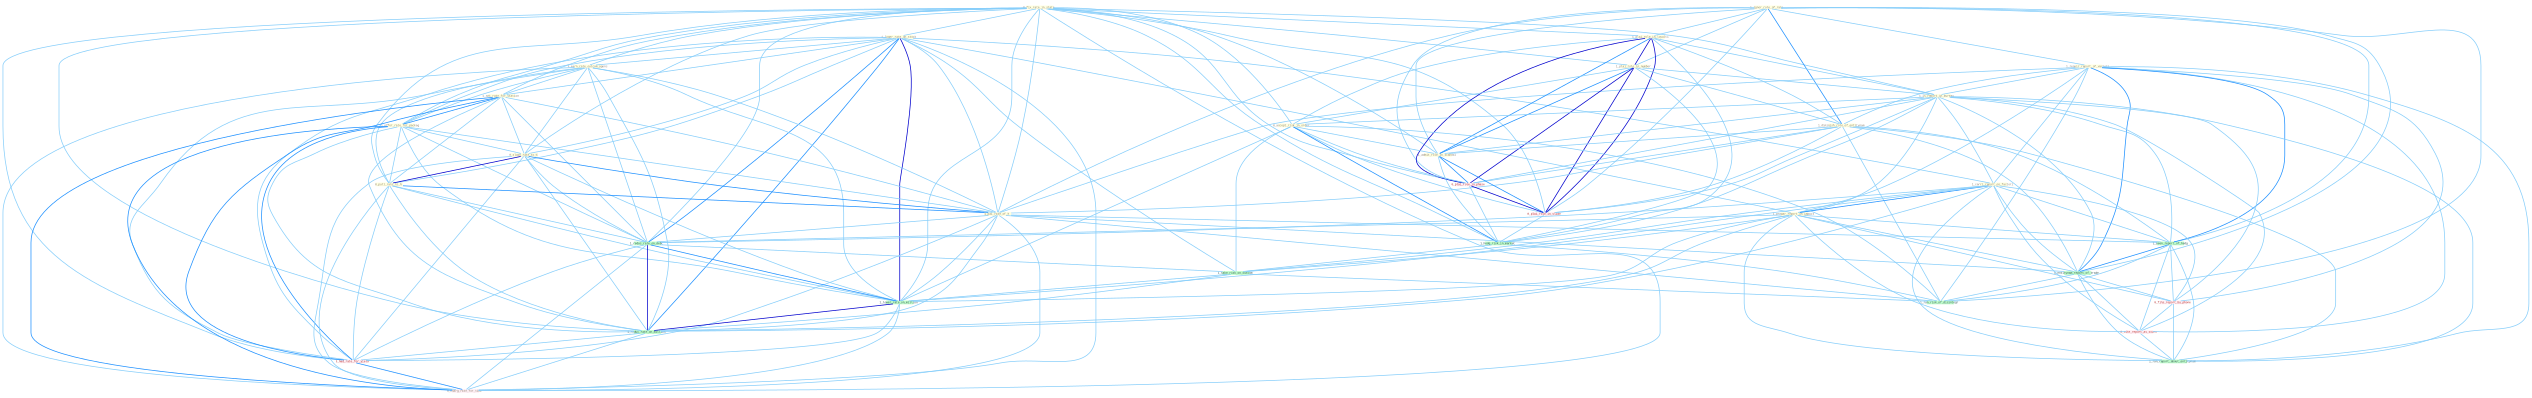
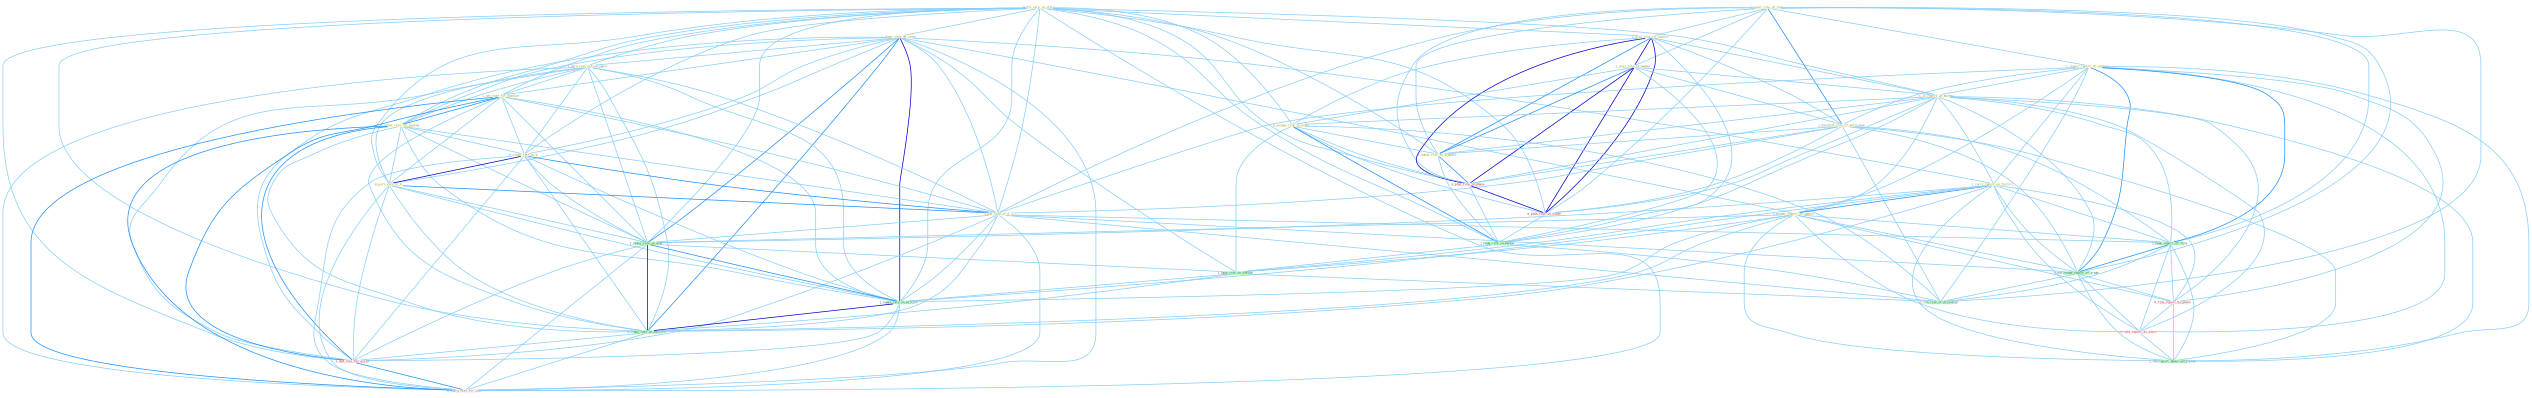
(1338, 35) -> none
(1502, 190) -> none
(1115, 205) -> (739, 152)
(2170, 243) -> (2170, 243)
